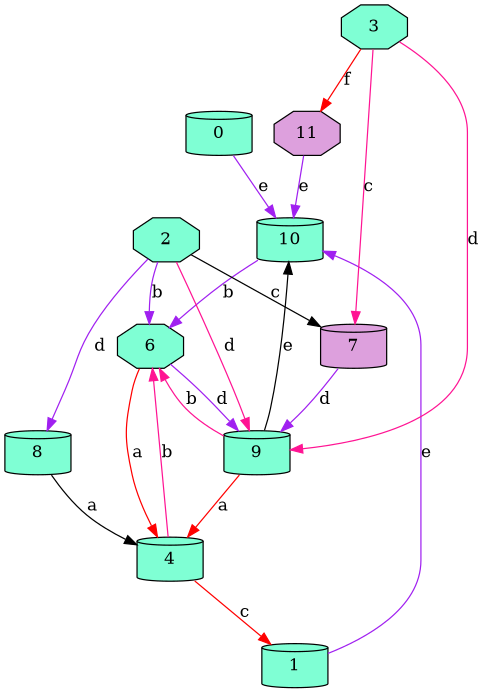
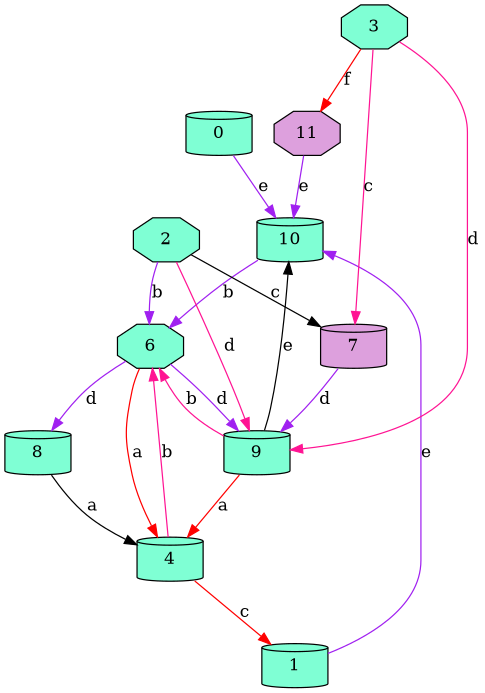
(89, 333) -> (89, 387)
